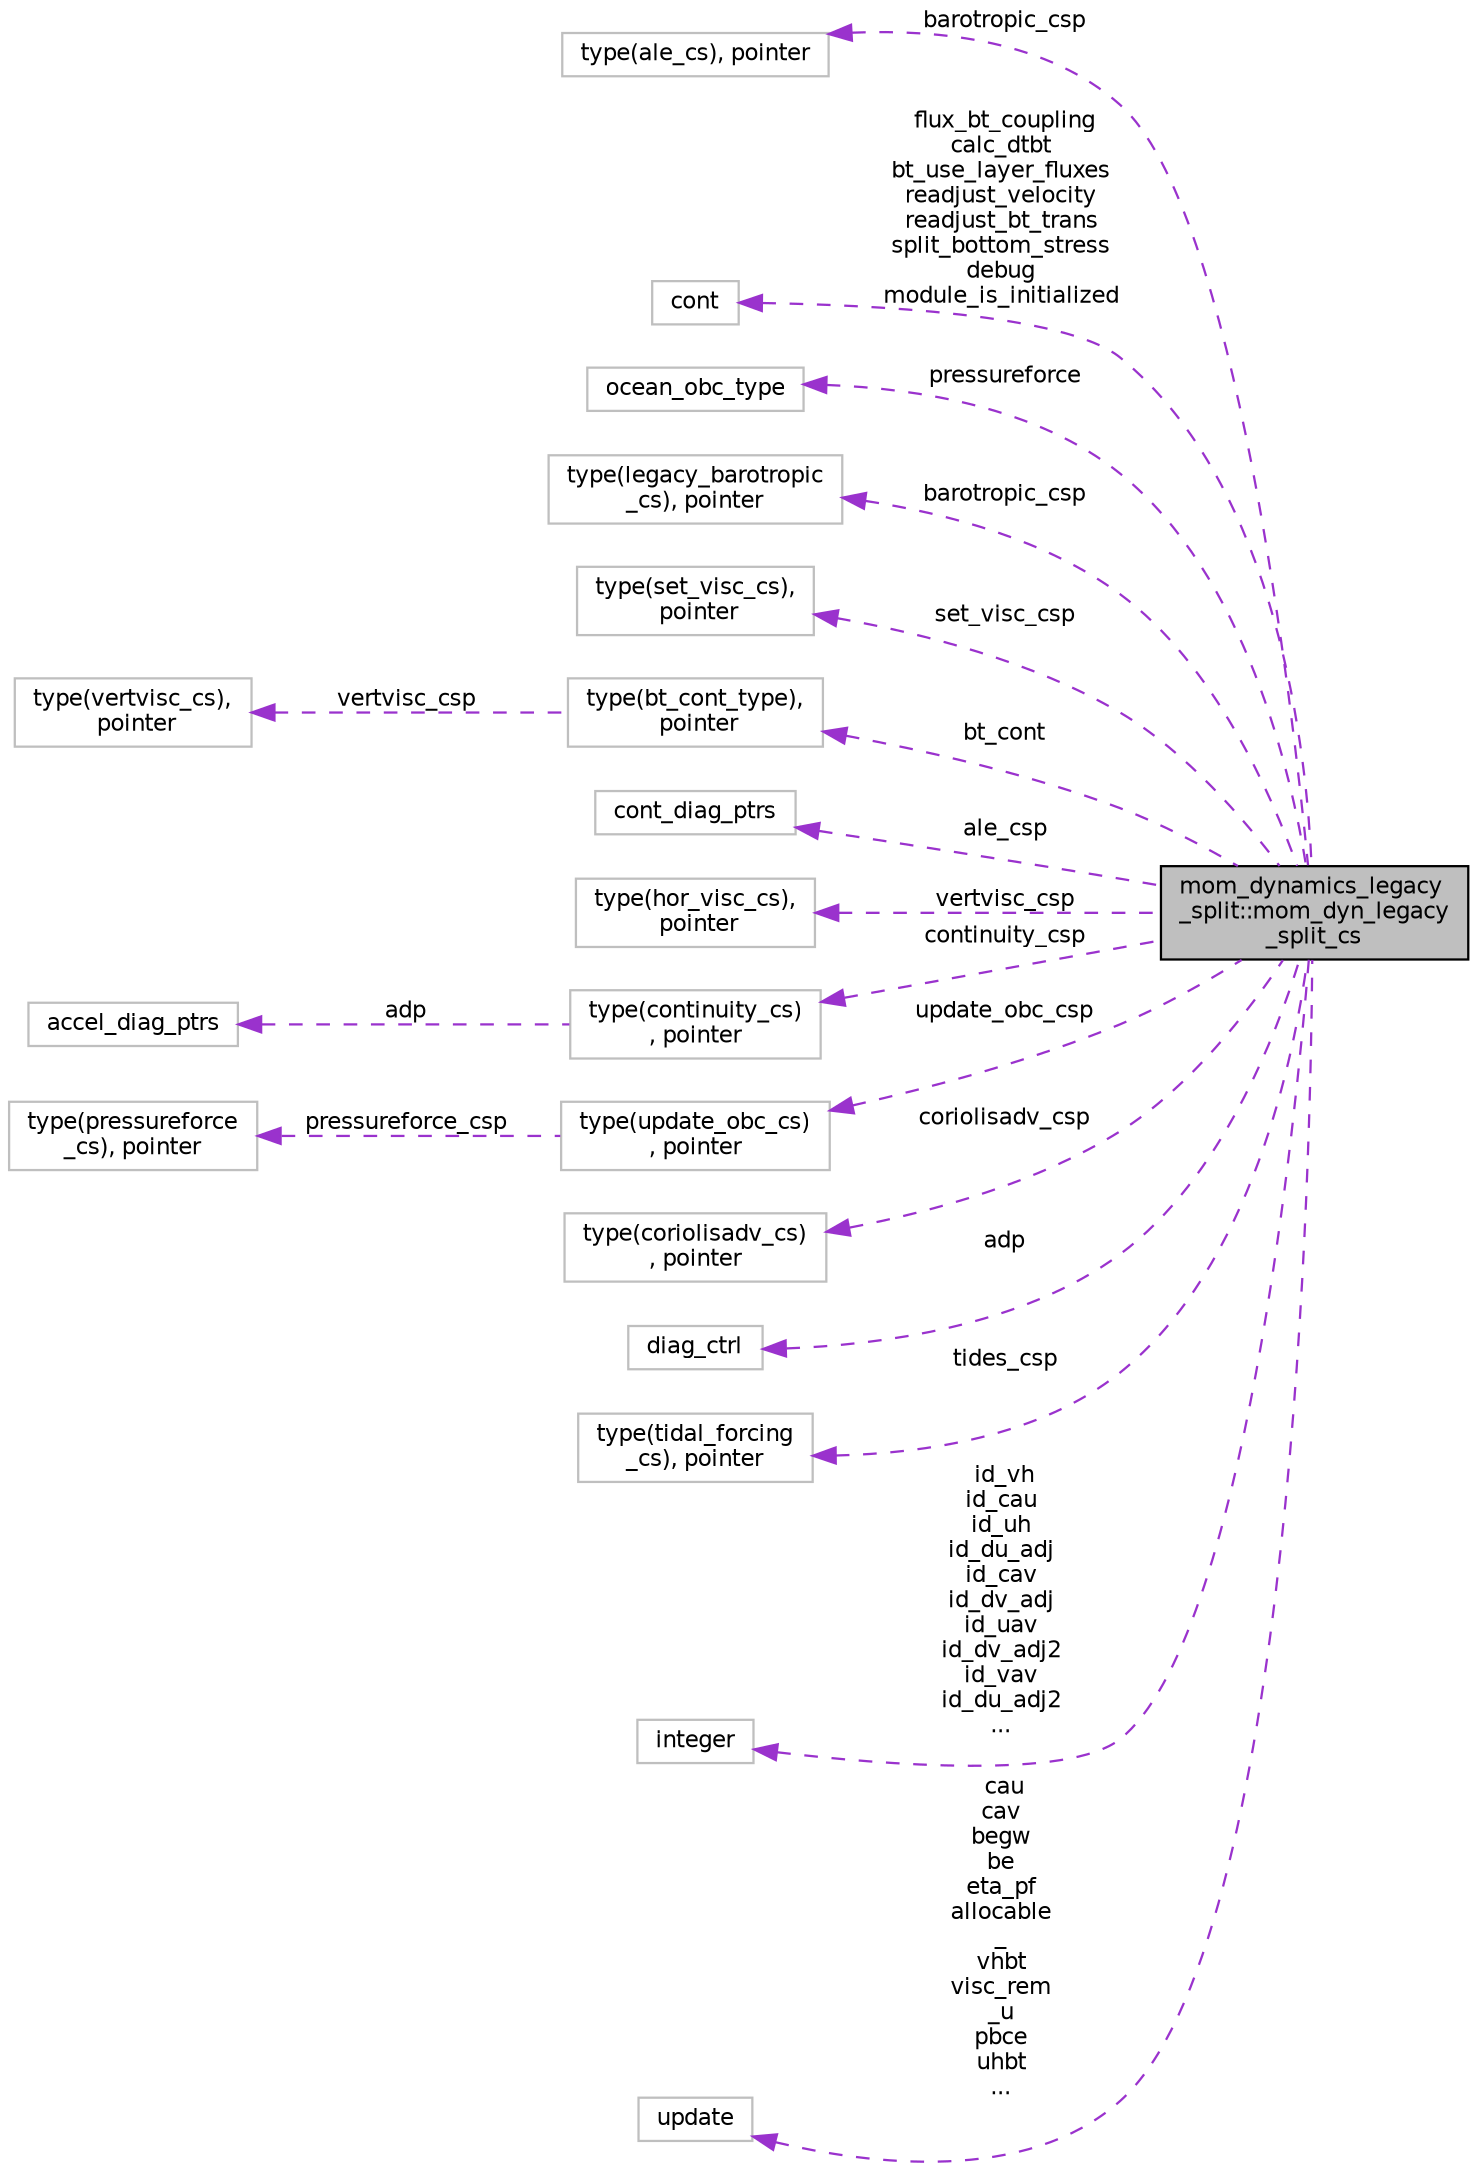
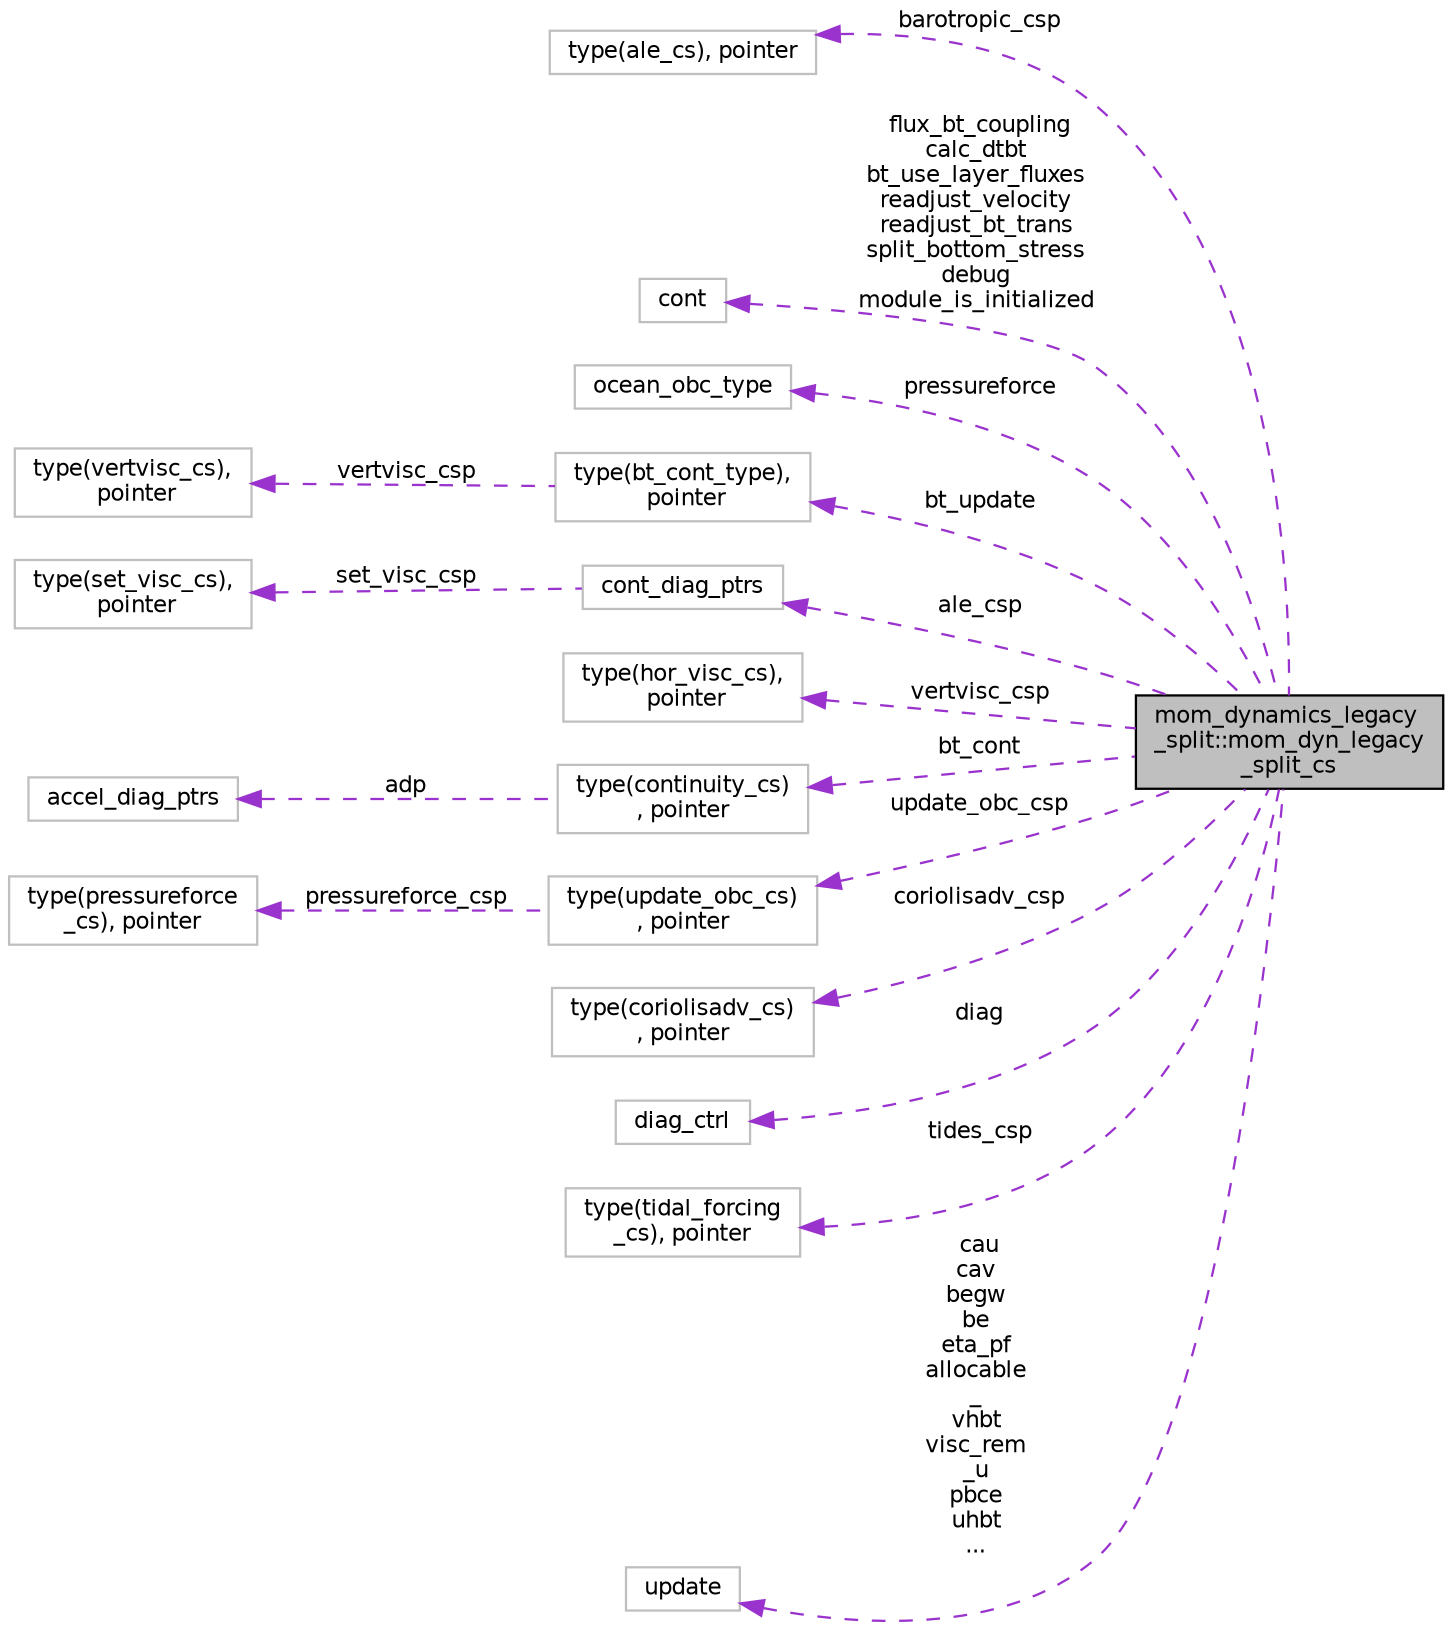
(695, 489) -> none
(1086, 694) -> (428, 590)
(1002, 734) -> (977, 502)
(1002, 937) -> (977, 748)
(1002, 1242) -> (977, 1014)
(695, 1741) -> none
